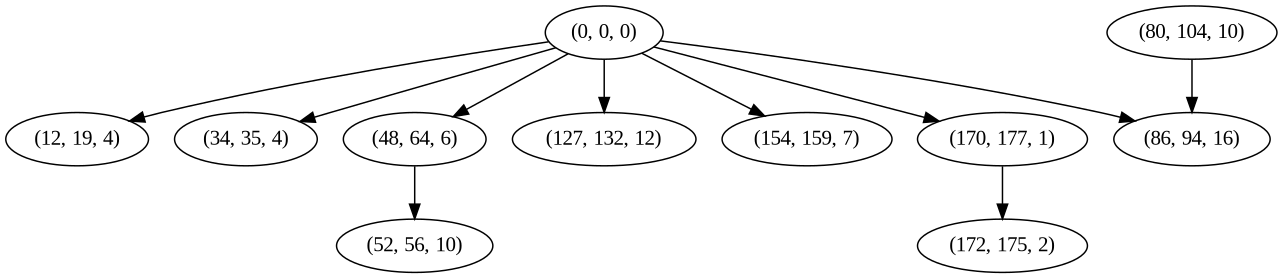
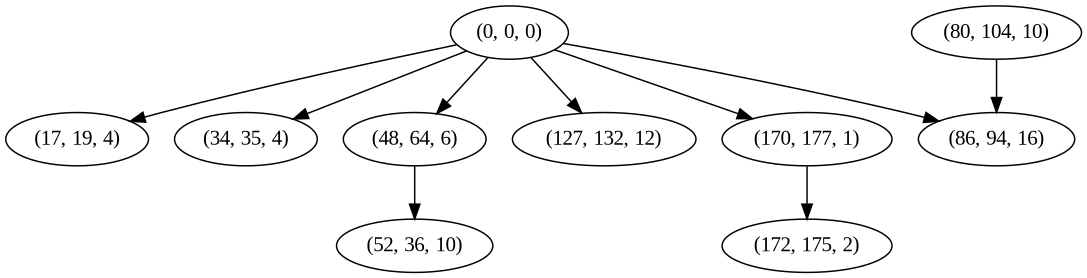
(77, 139) -> (77, 139)
(807, 139) -> none
(415, 246) -> (415, 246)
